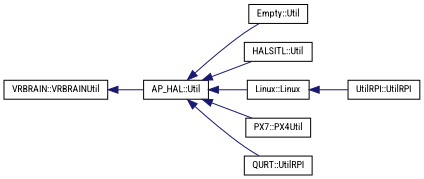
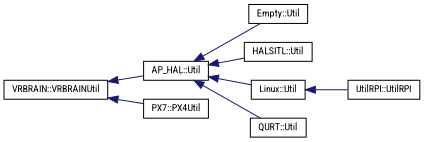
(278, 90) -> (278, 90)
(232, 111) -> (131, 102)
(278, 166) -> (278, 128)
